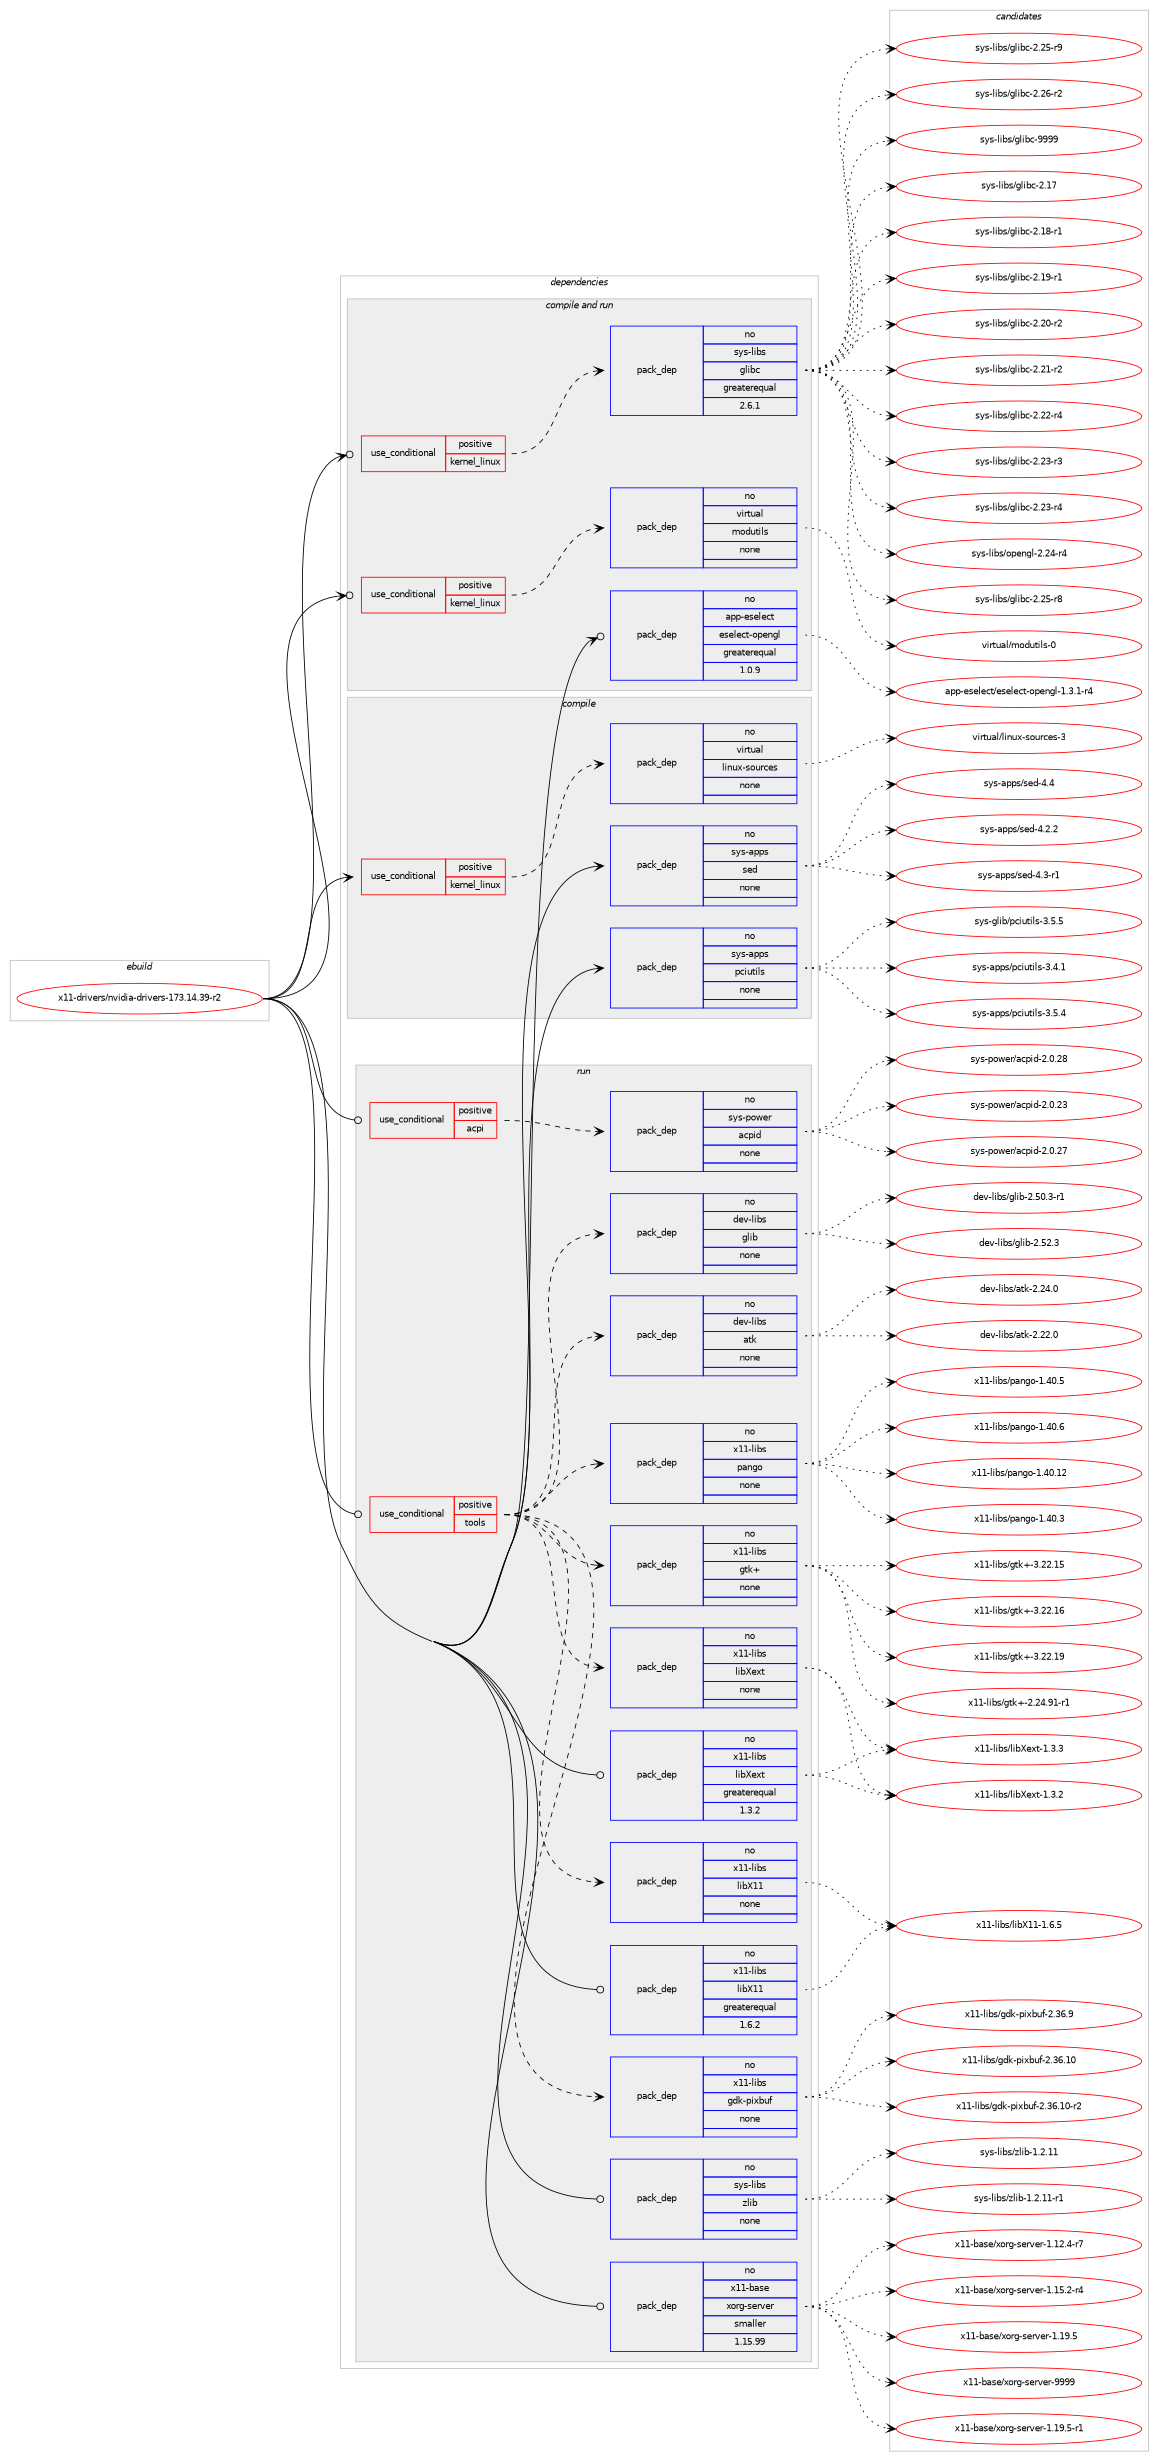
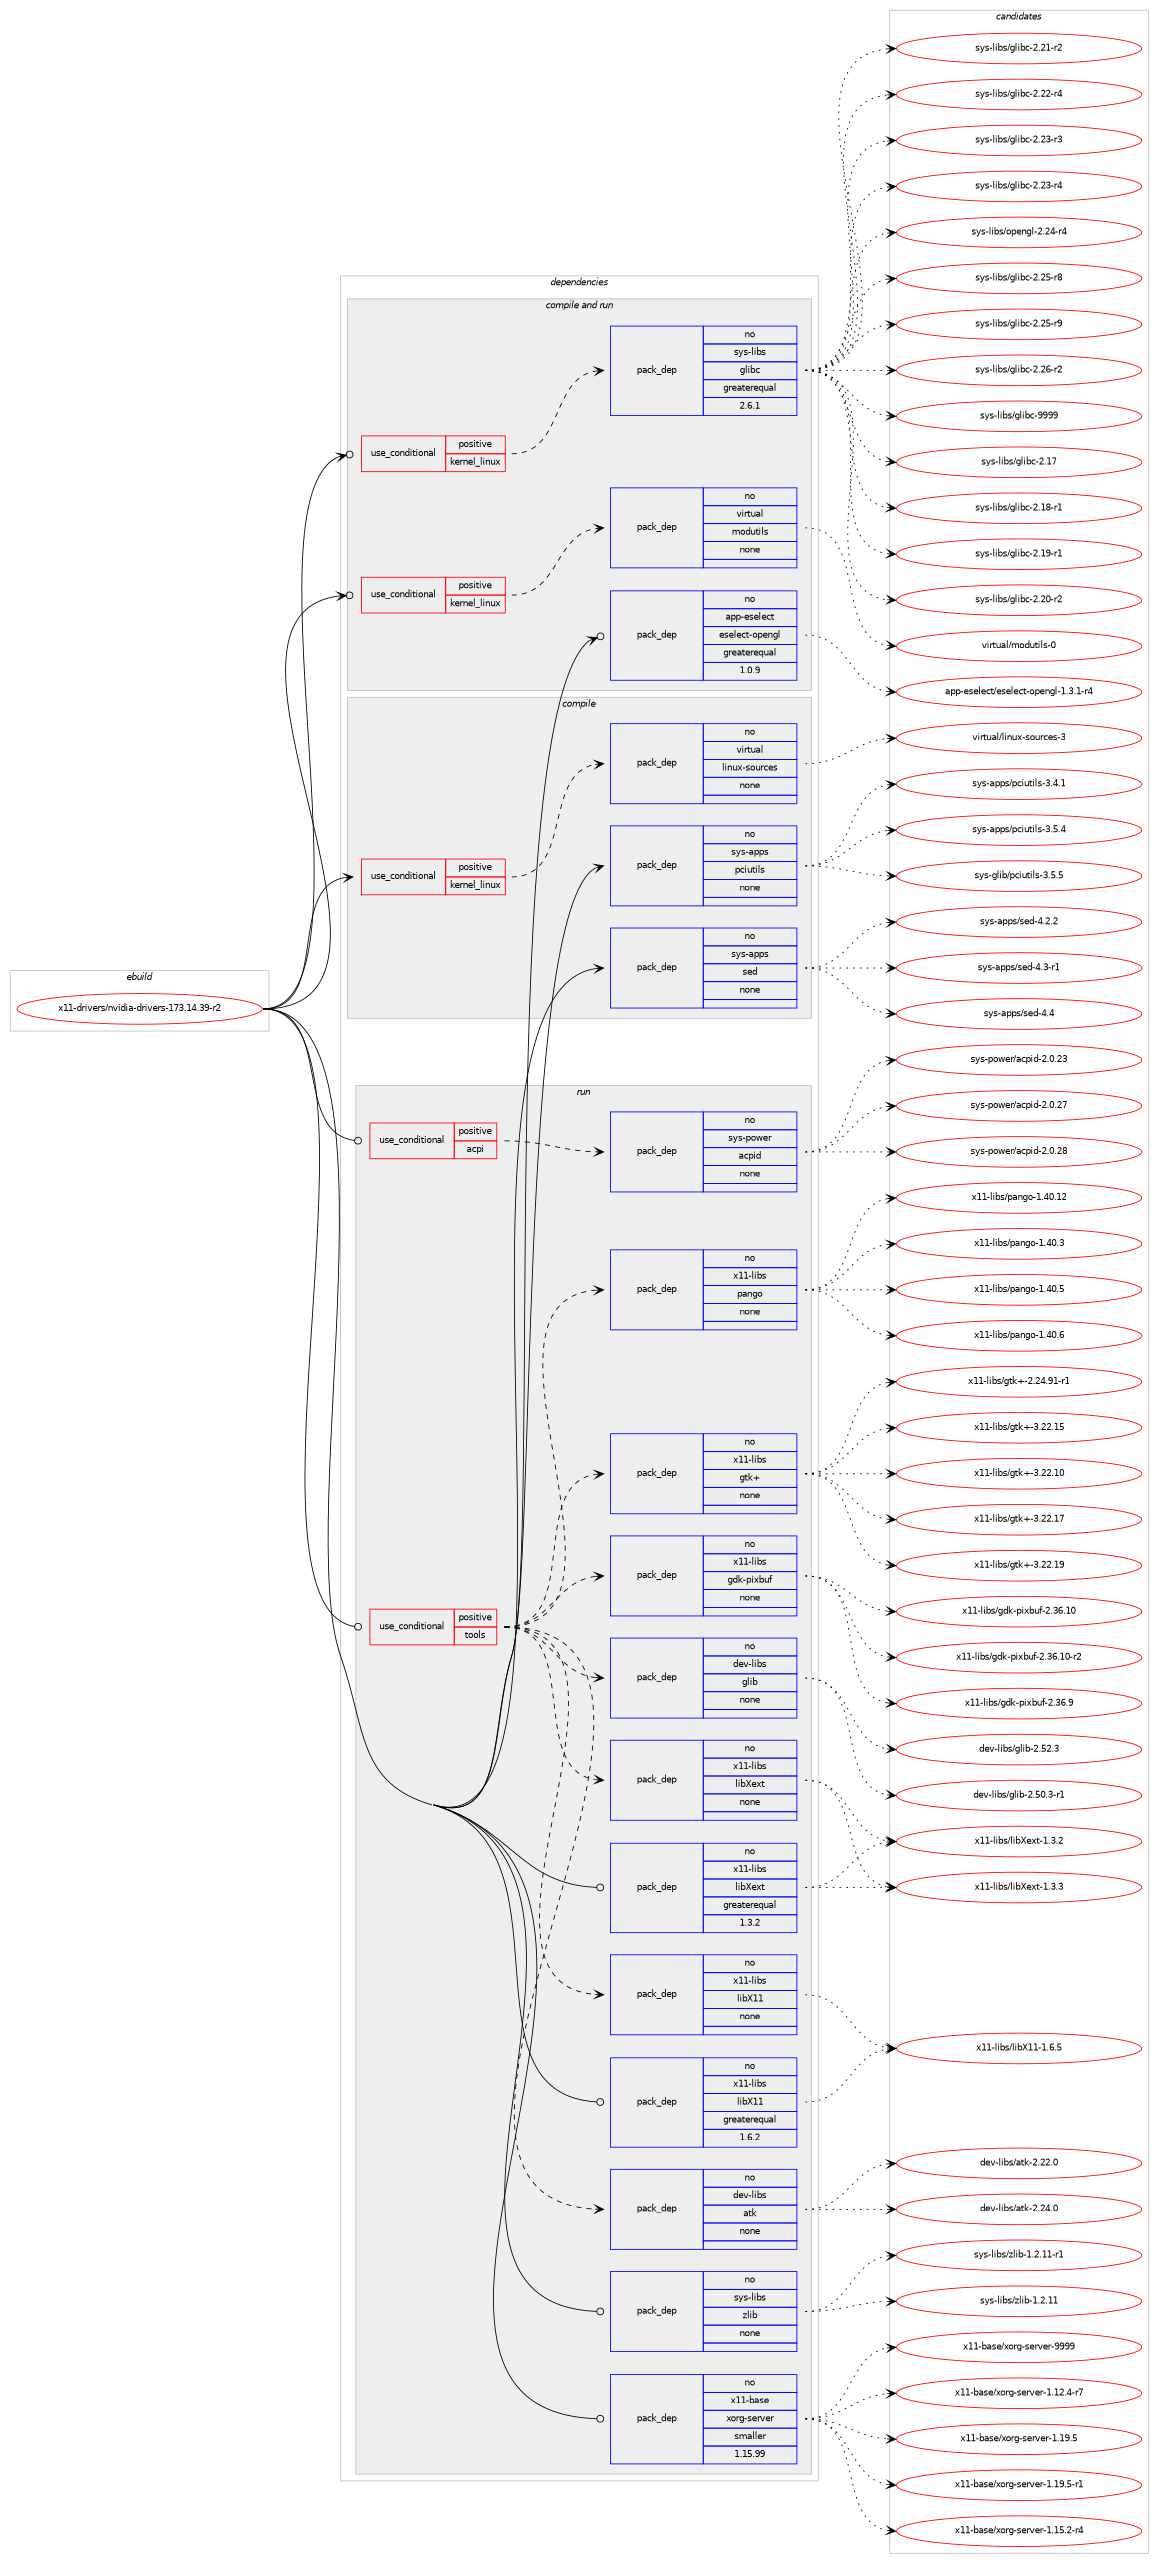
none -> (1019, 1520)
(1019, 1612) -> (1019, 1474)
